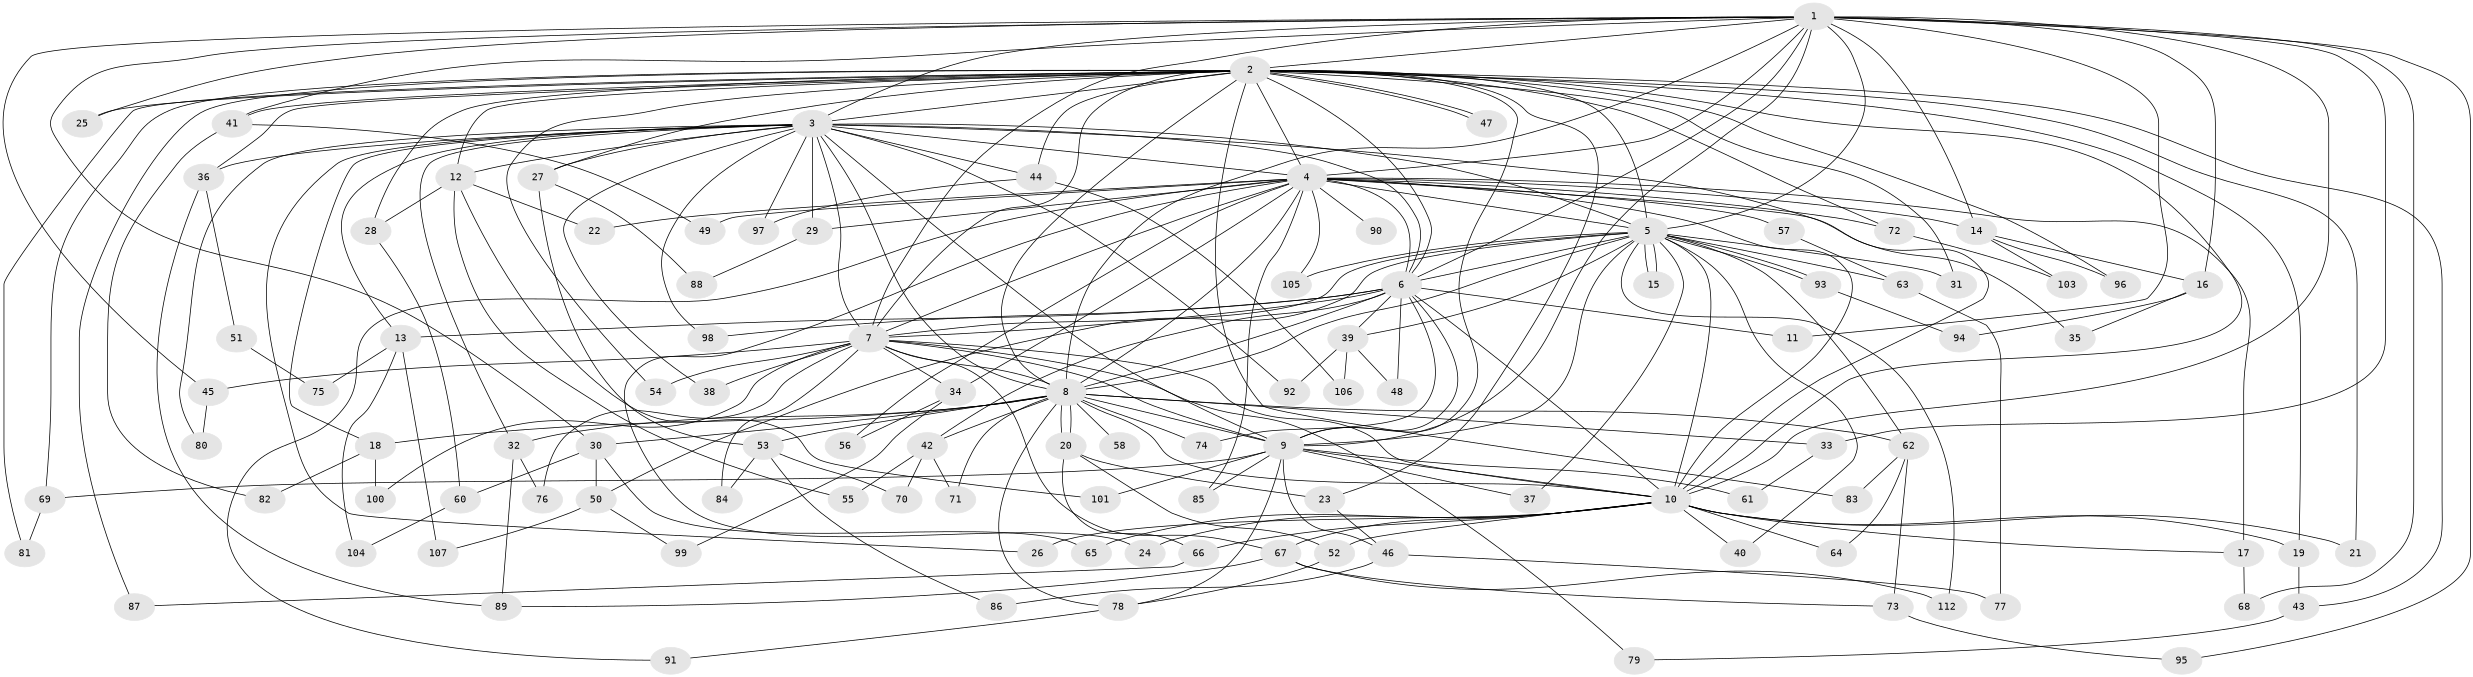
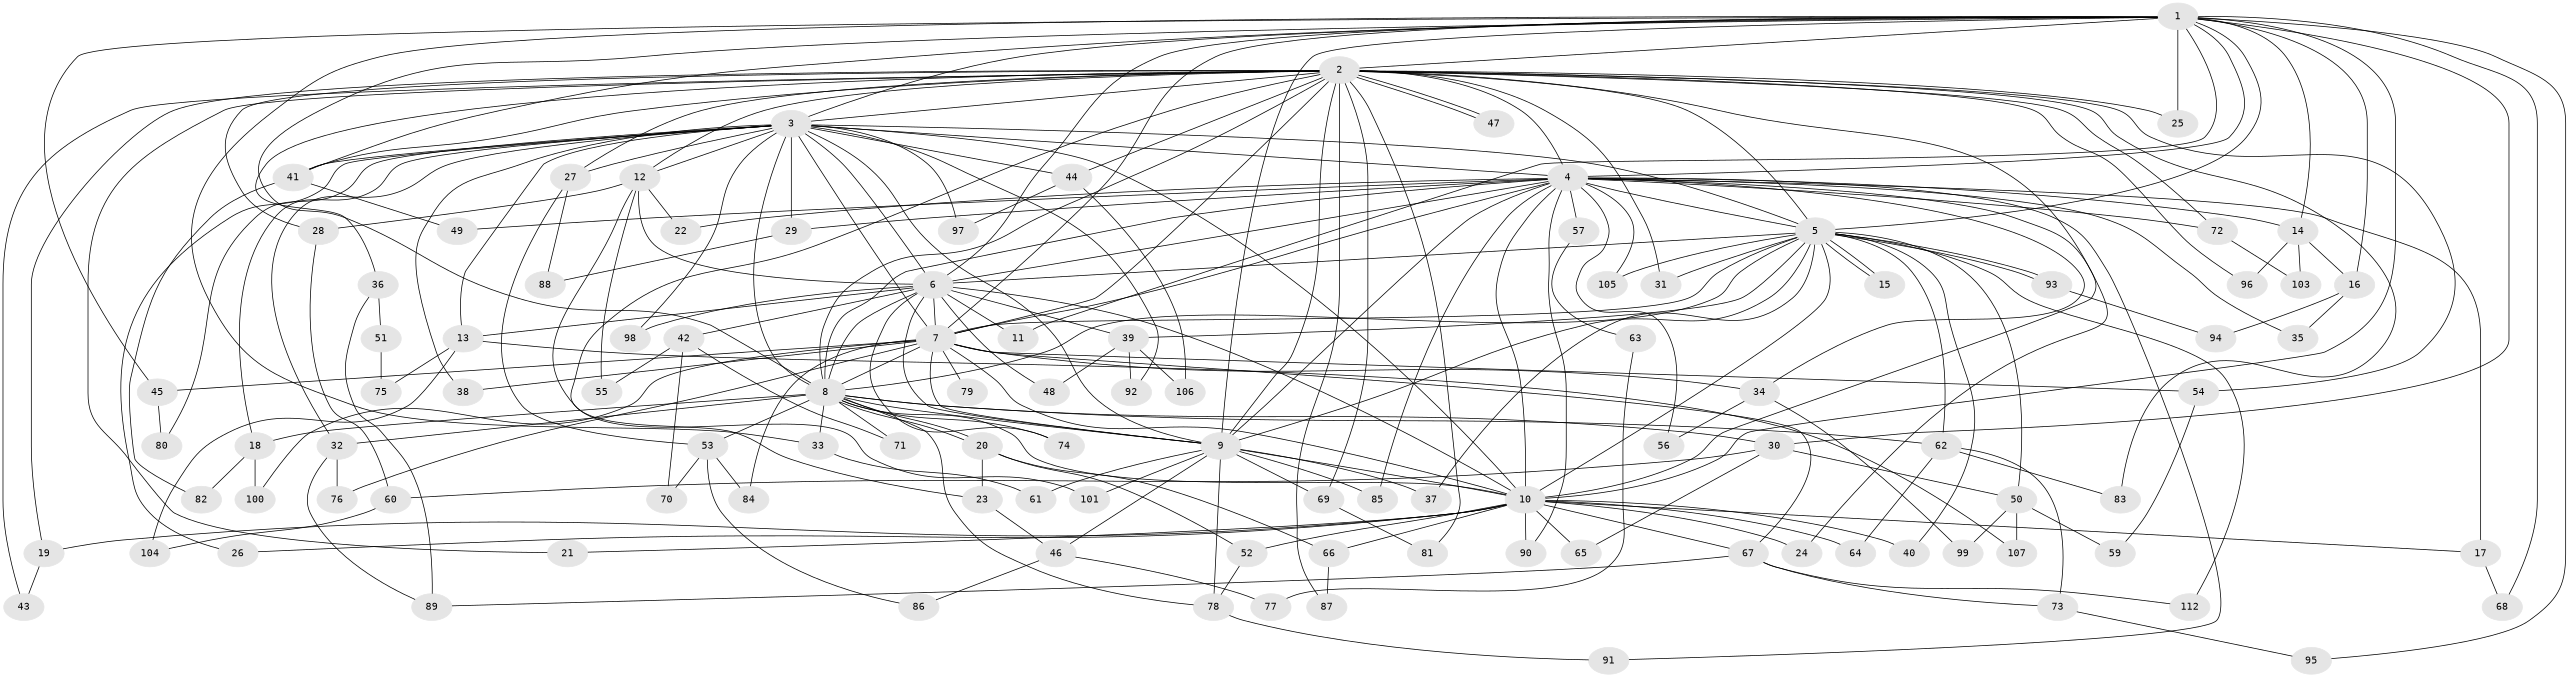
(505, 137) -> (540, 143)
(1393, 164) -> (744, 273)
(1776, 257) -> none
none -> (1382, 296)
(996, 418) -> none
(1120, 446) -> none
none -> (1526, 527)
none -> (2115, 553)
(1970, 650) -> none
